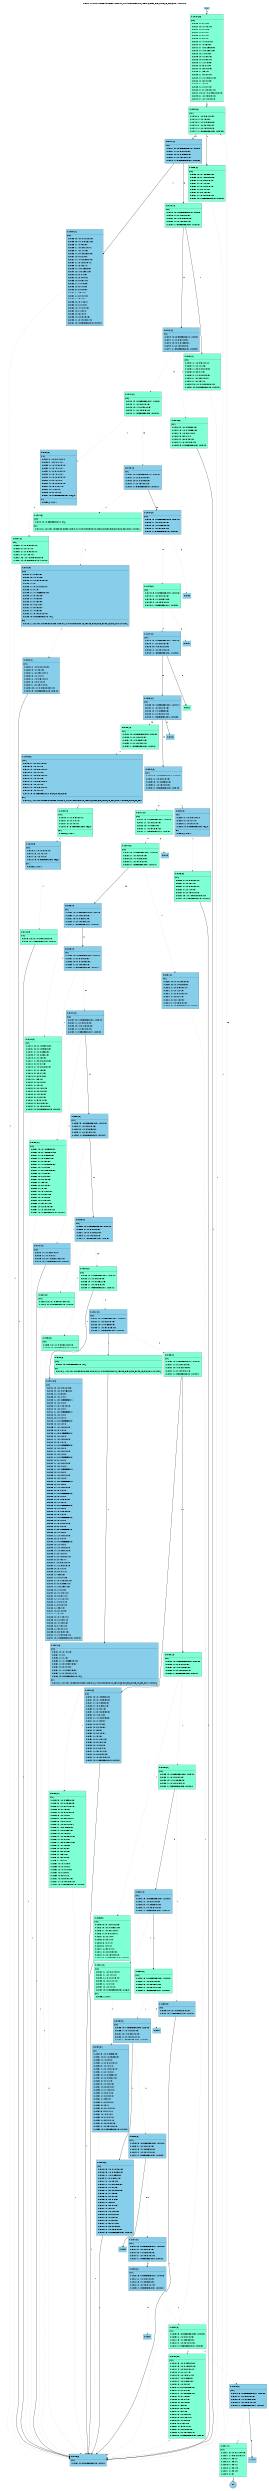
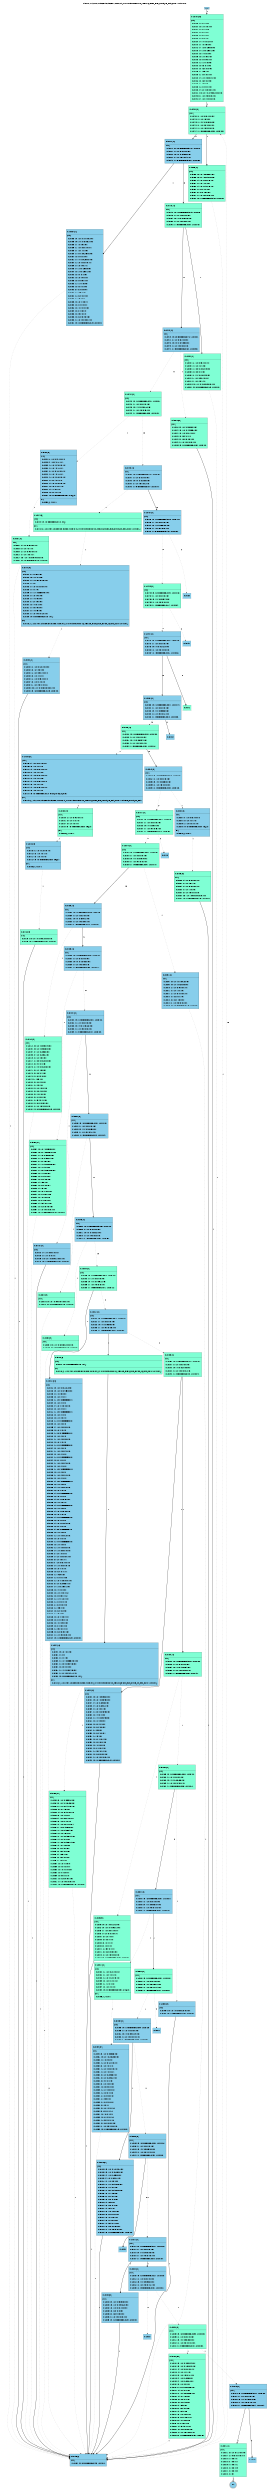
(163, 743) -> (151, 757)
none -> (120, 2308)
(241, 2425) -> (241, 2425)
